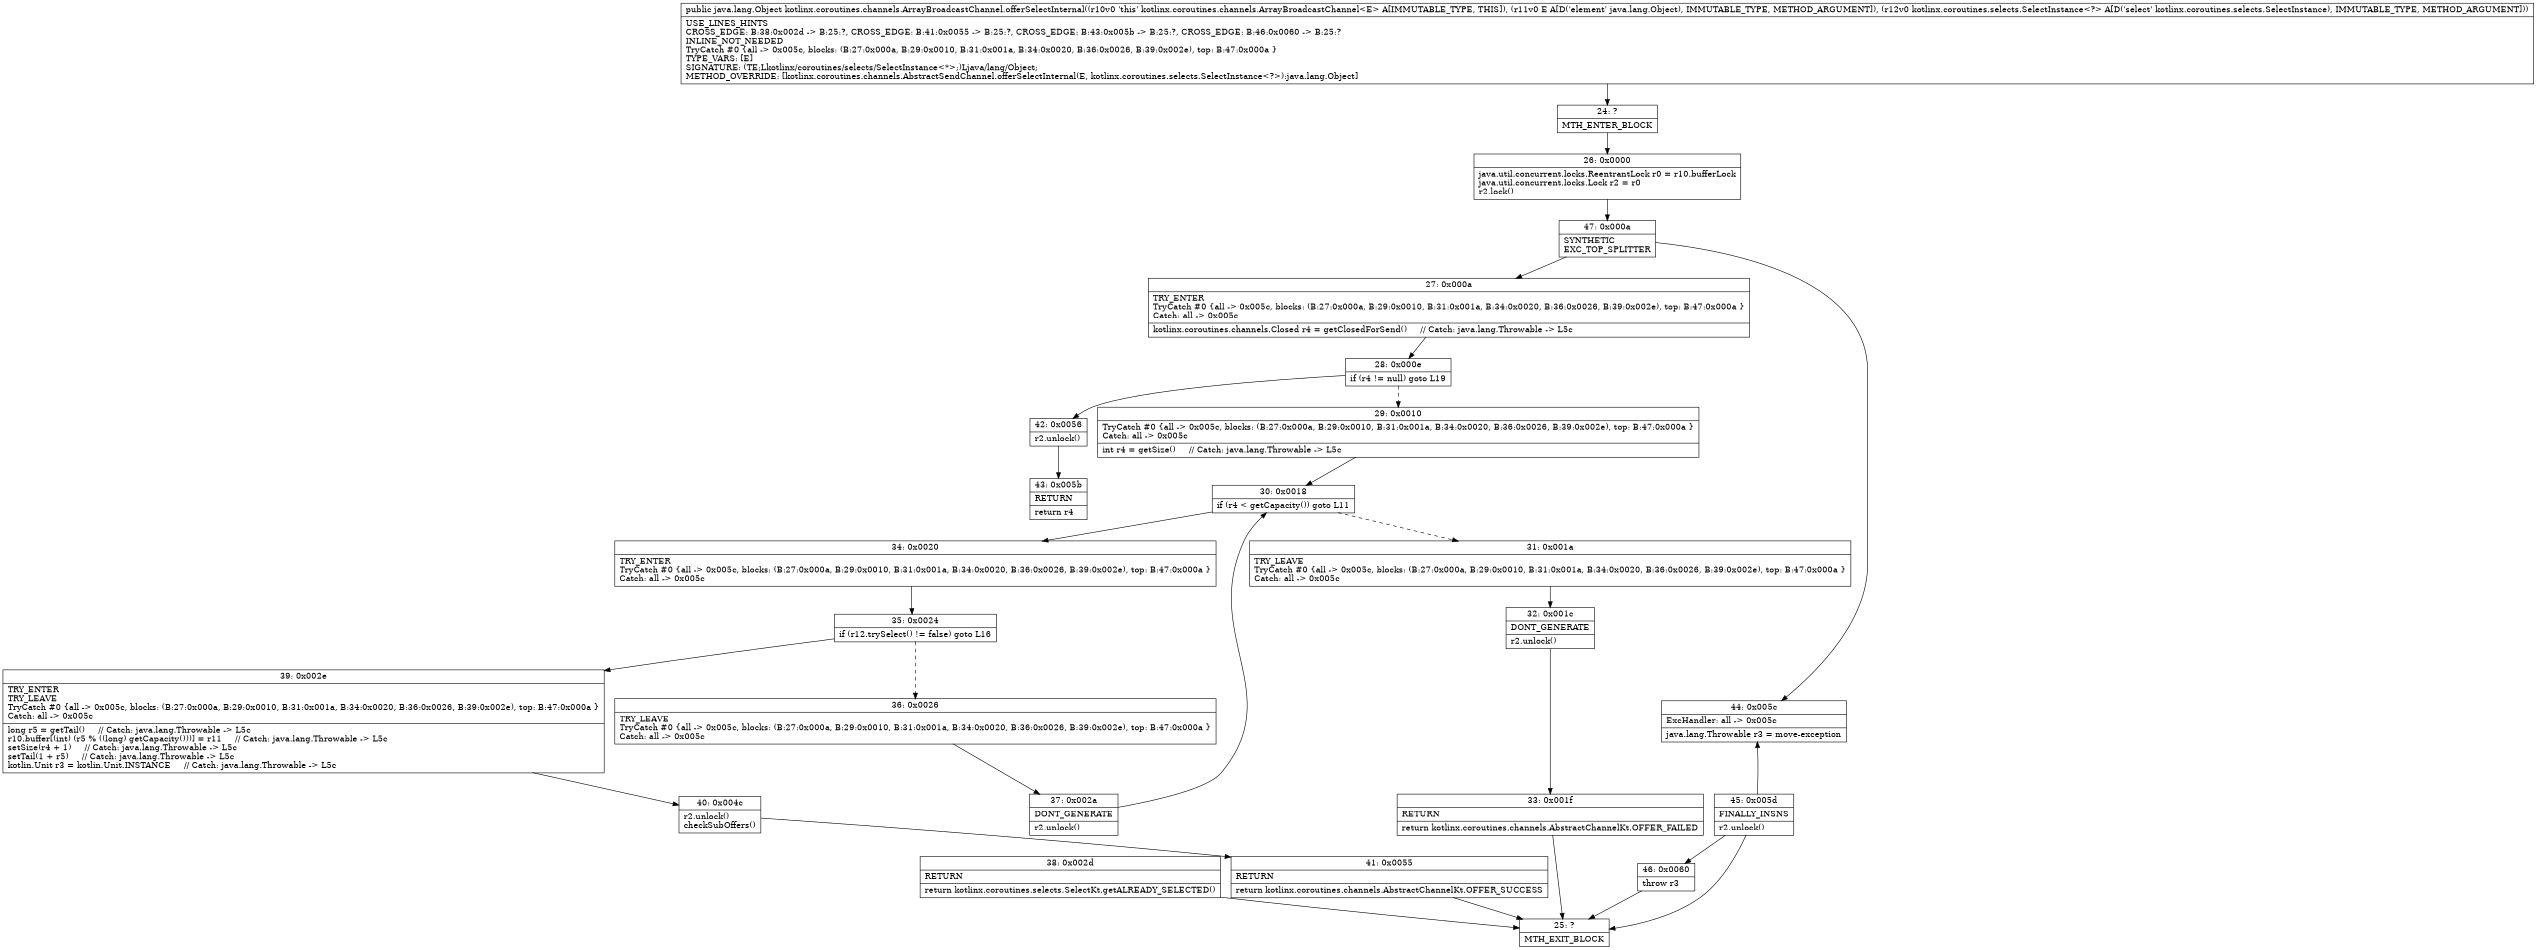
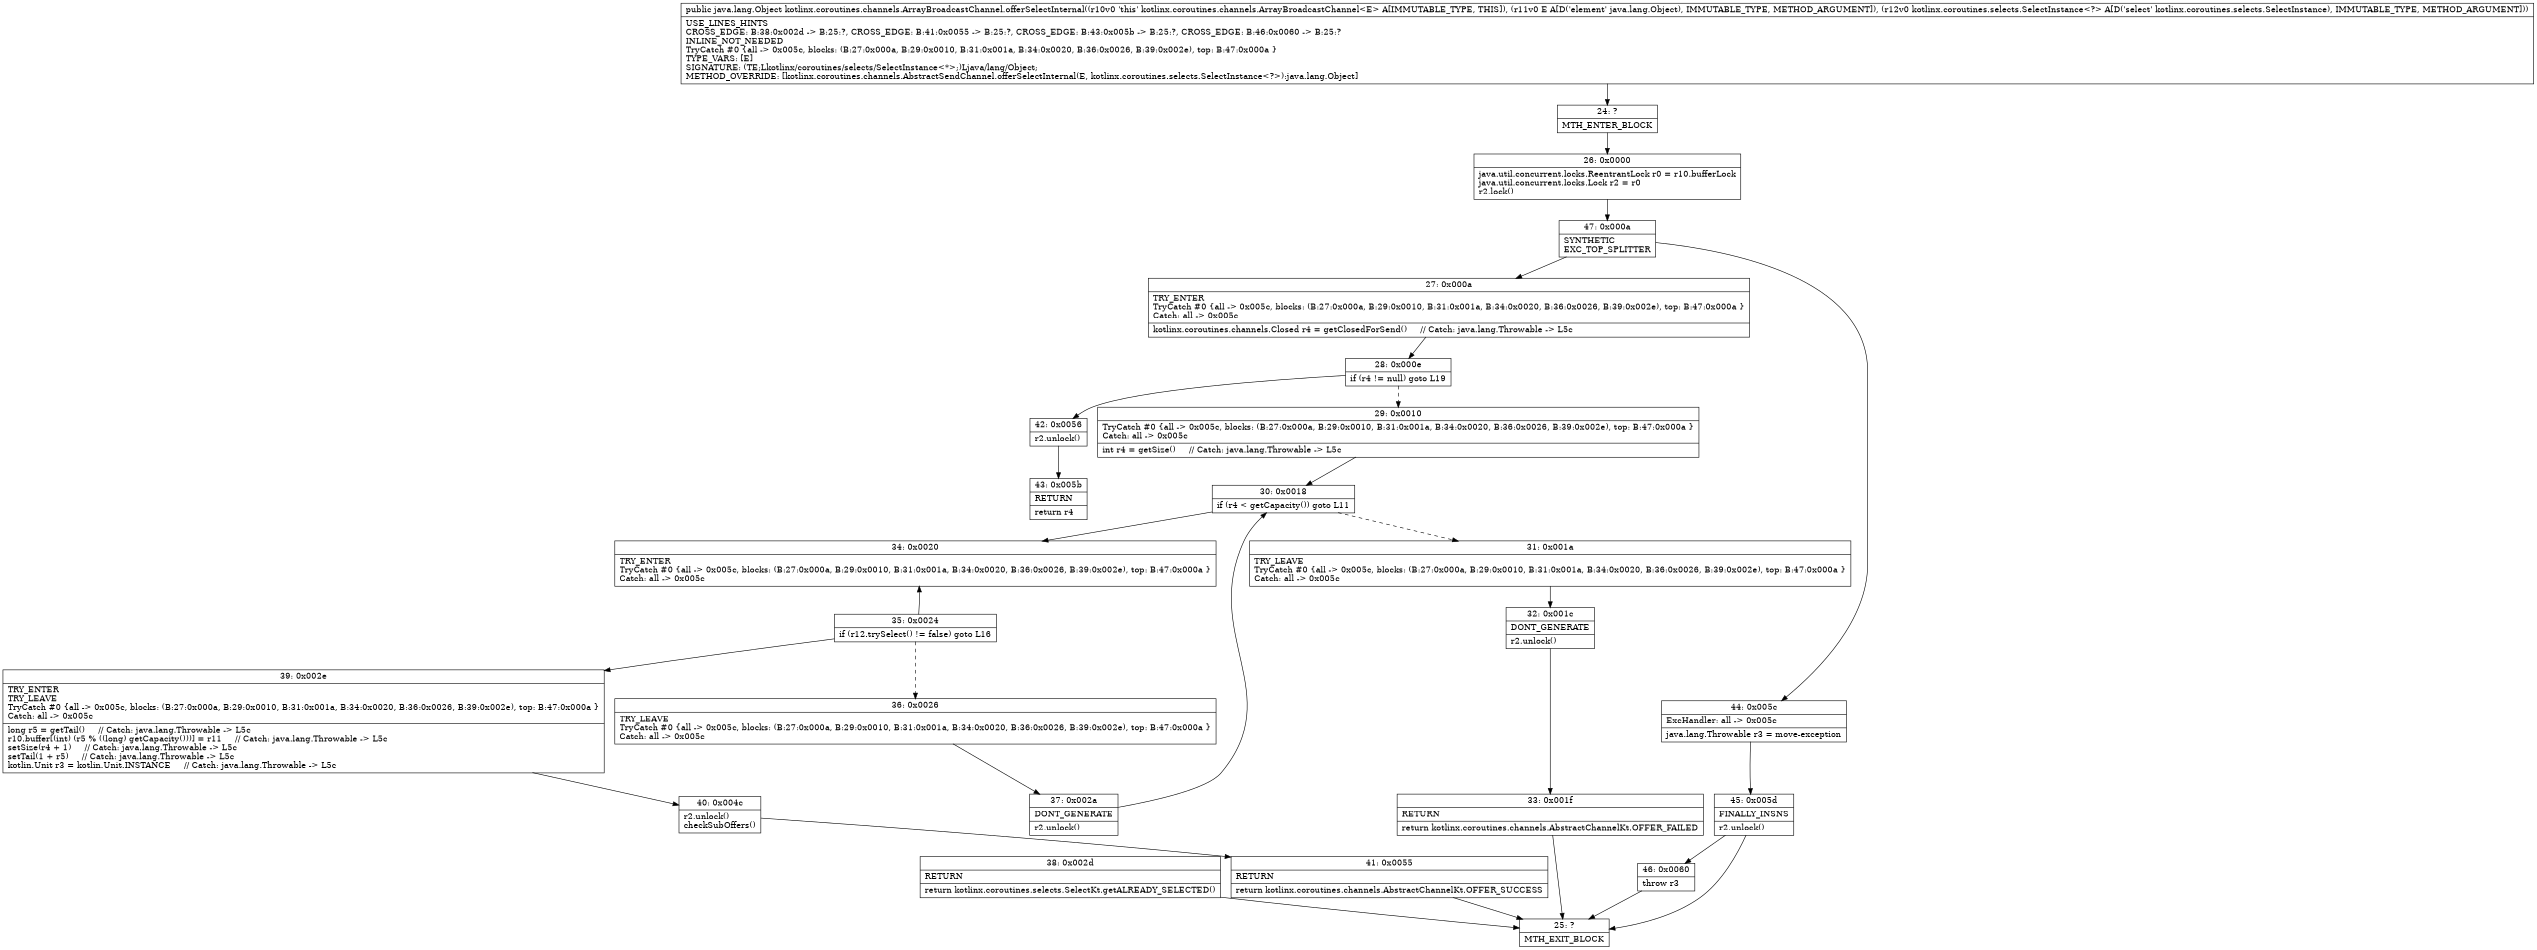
(911, 597) -> (919, 603)
(1758, 771) -> (1750, 765)
